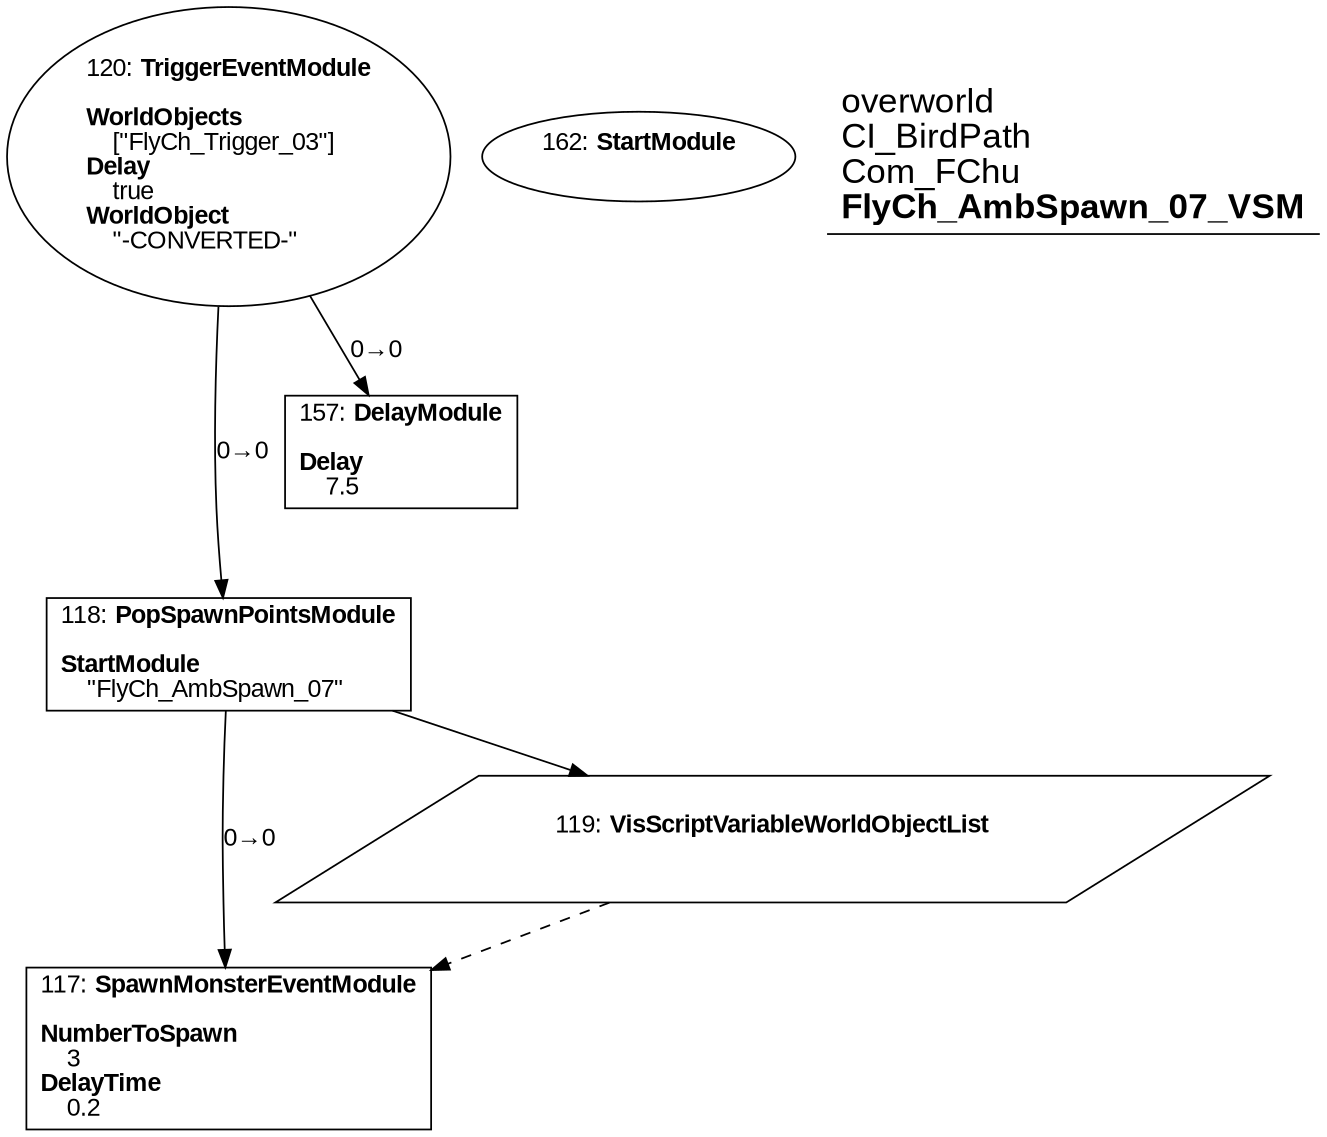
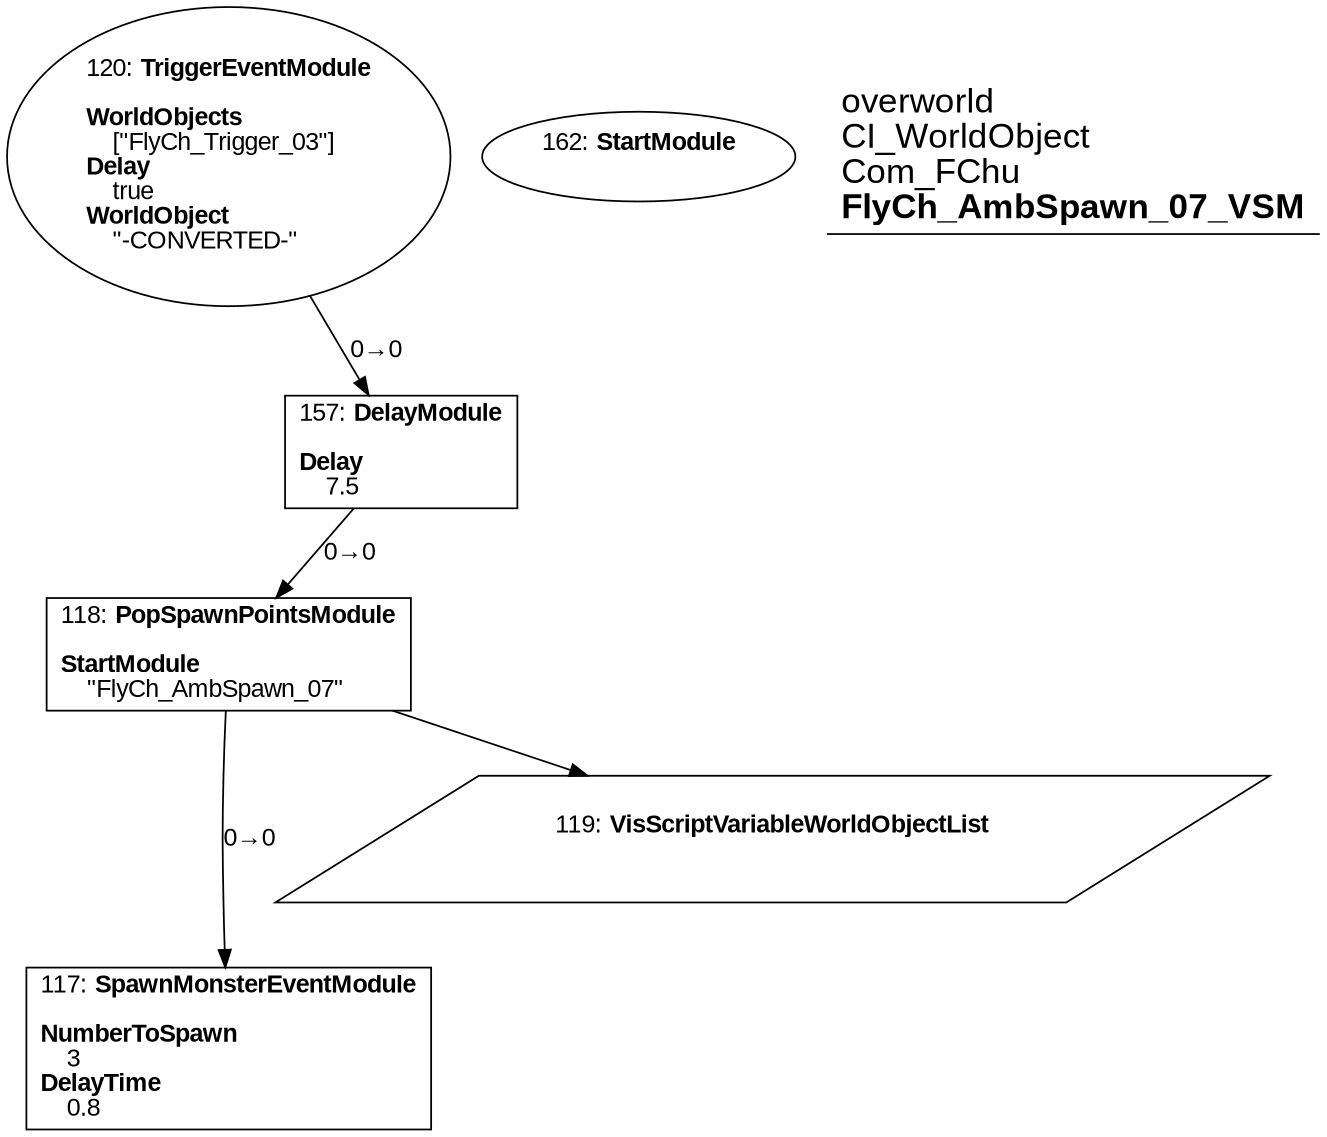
(937, 137) -> (966, 137)
(215, 443) -> (321, 547)
(529, 933) -> none
(70, 1108) -> (70, 1108)
